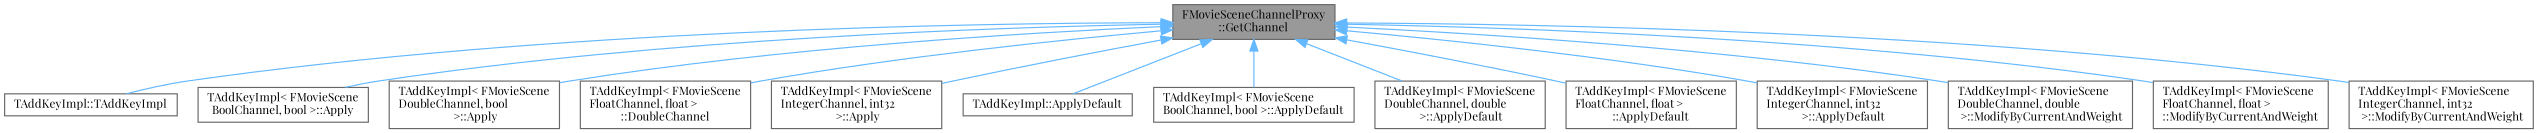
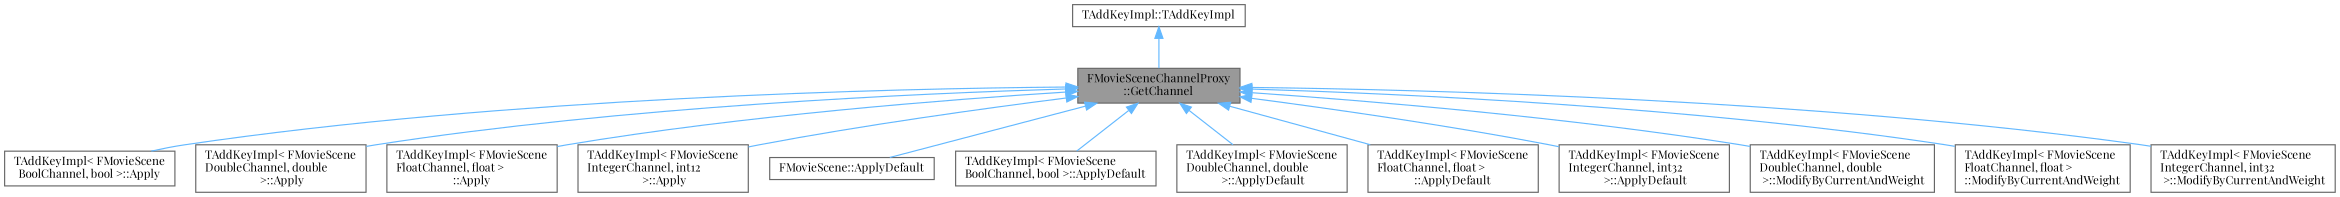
(642, 38) -> (1159, 53)
(474, 105) -> (281, 169)
(665, 105) -> (472, 169)
(857, 105) -> (663, 169)
(1048, 105) -> (852, 169)
